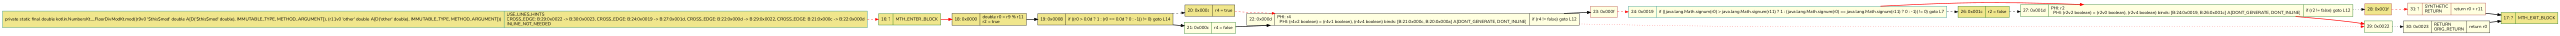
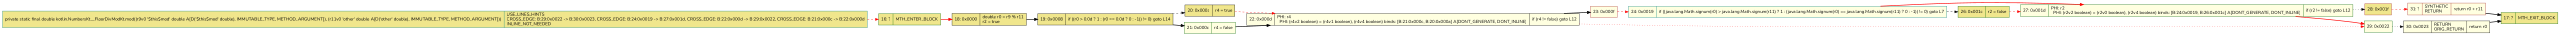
(2013, 12) -> (2013, 12)
